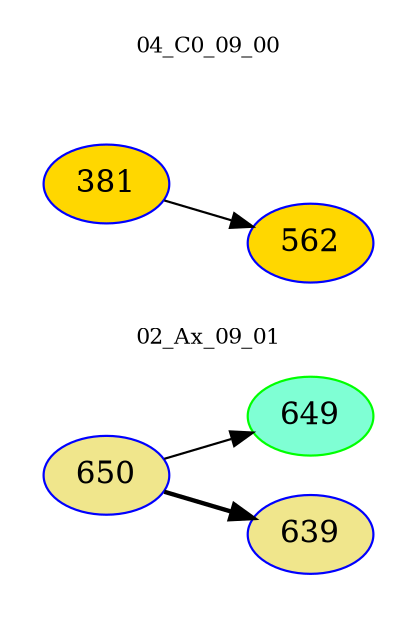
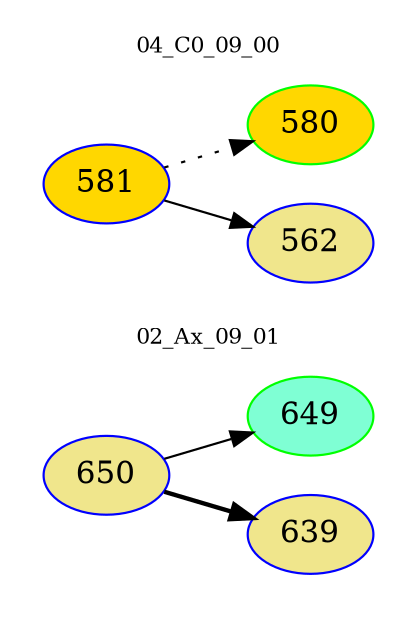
none -> (311, 125)
(106, 184) -> (106, 184)
(311, 243) -> (311, 243)
